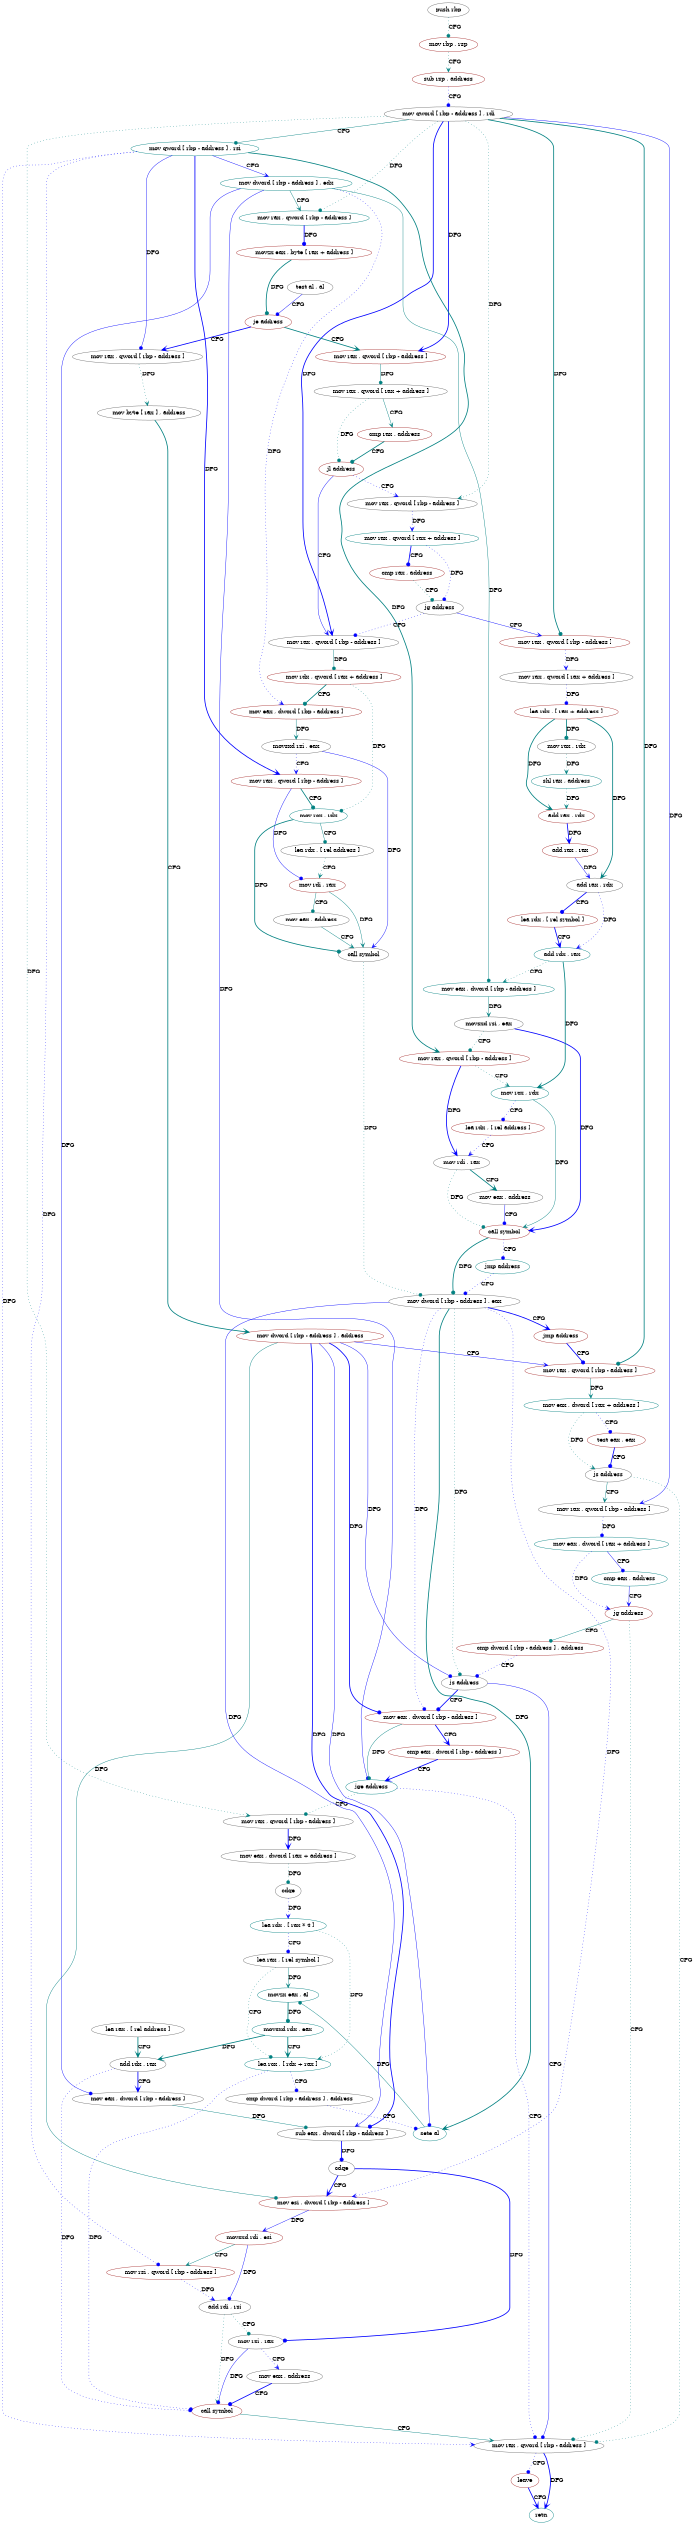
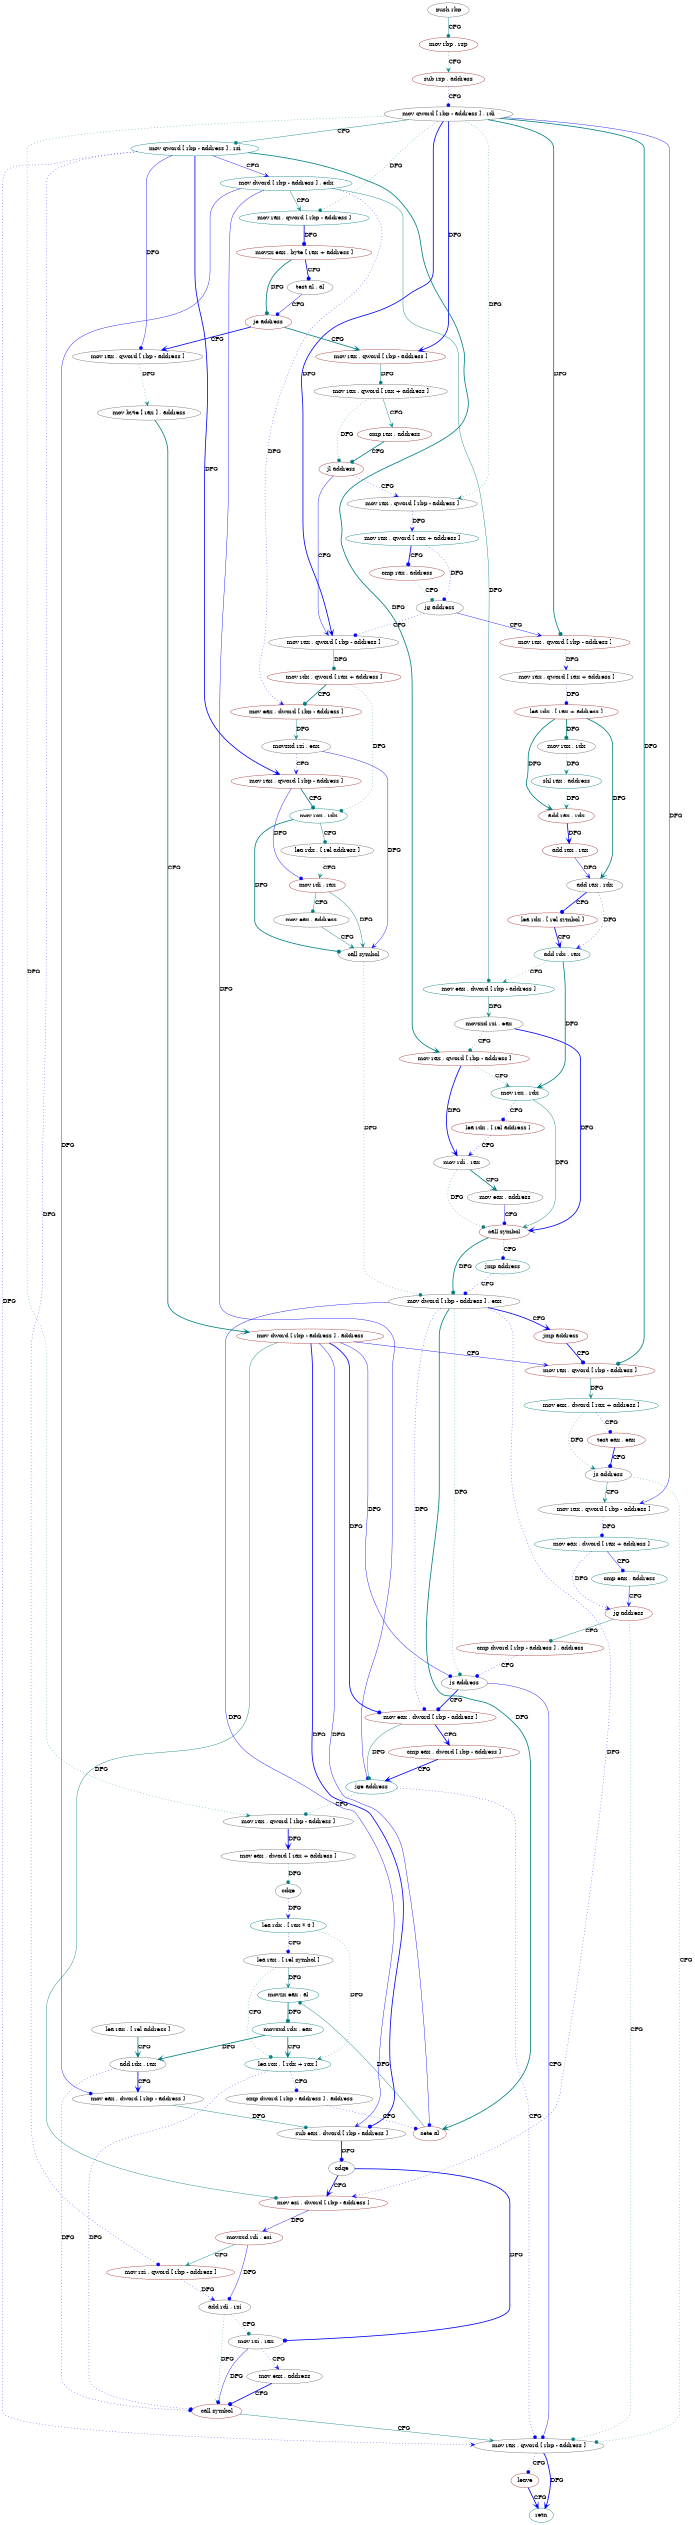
(448, 26) -> (448, 26)
none -> (307, 268)
(430, 2134) -> (430, 2134)
